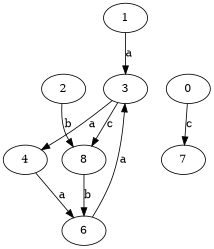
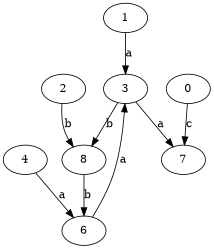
(81, 124) -> (152, 121)
(110, 124) -> (110, 124)
